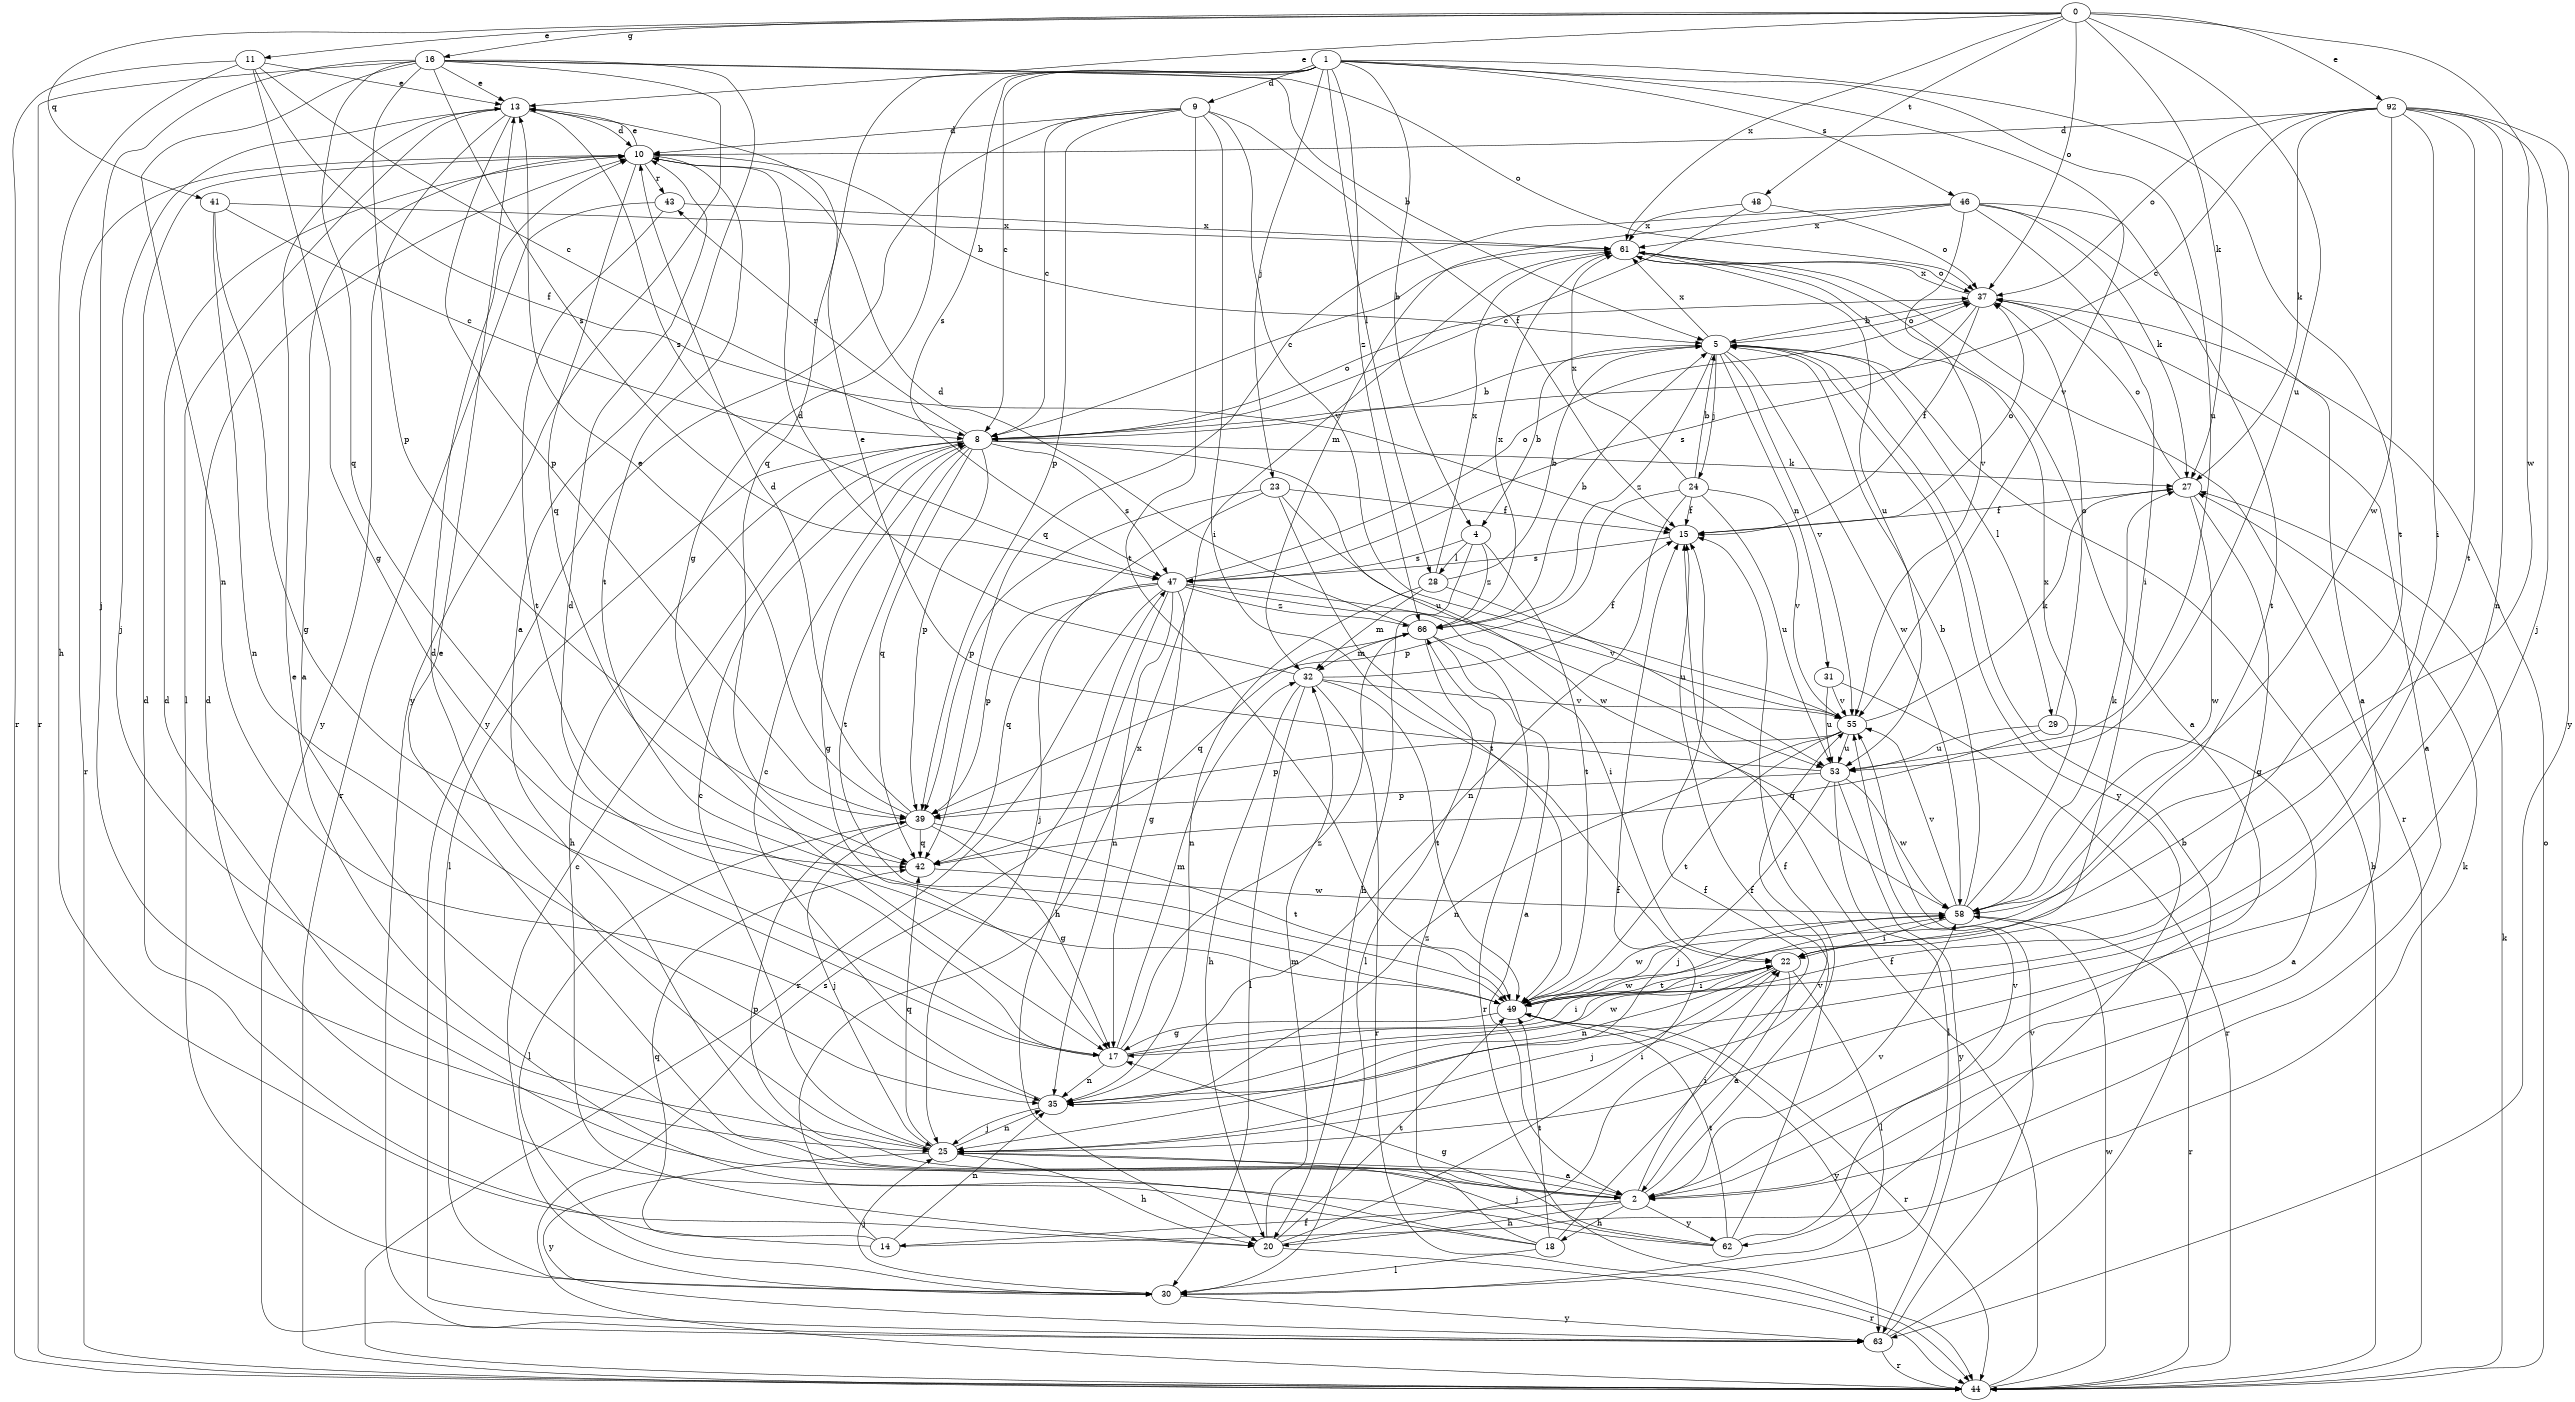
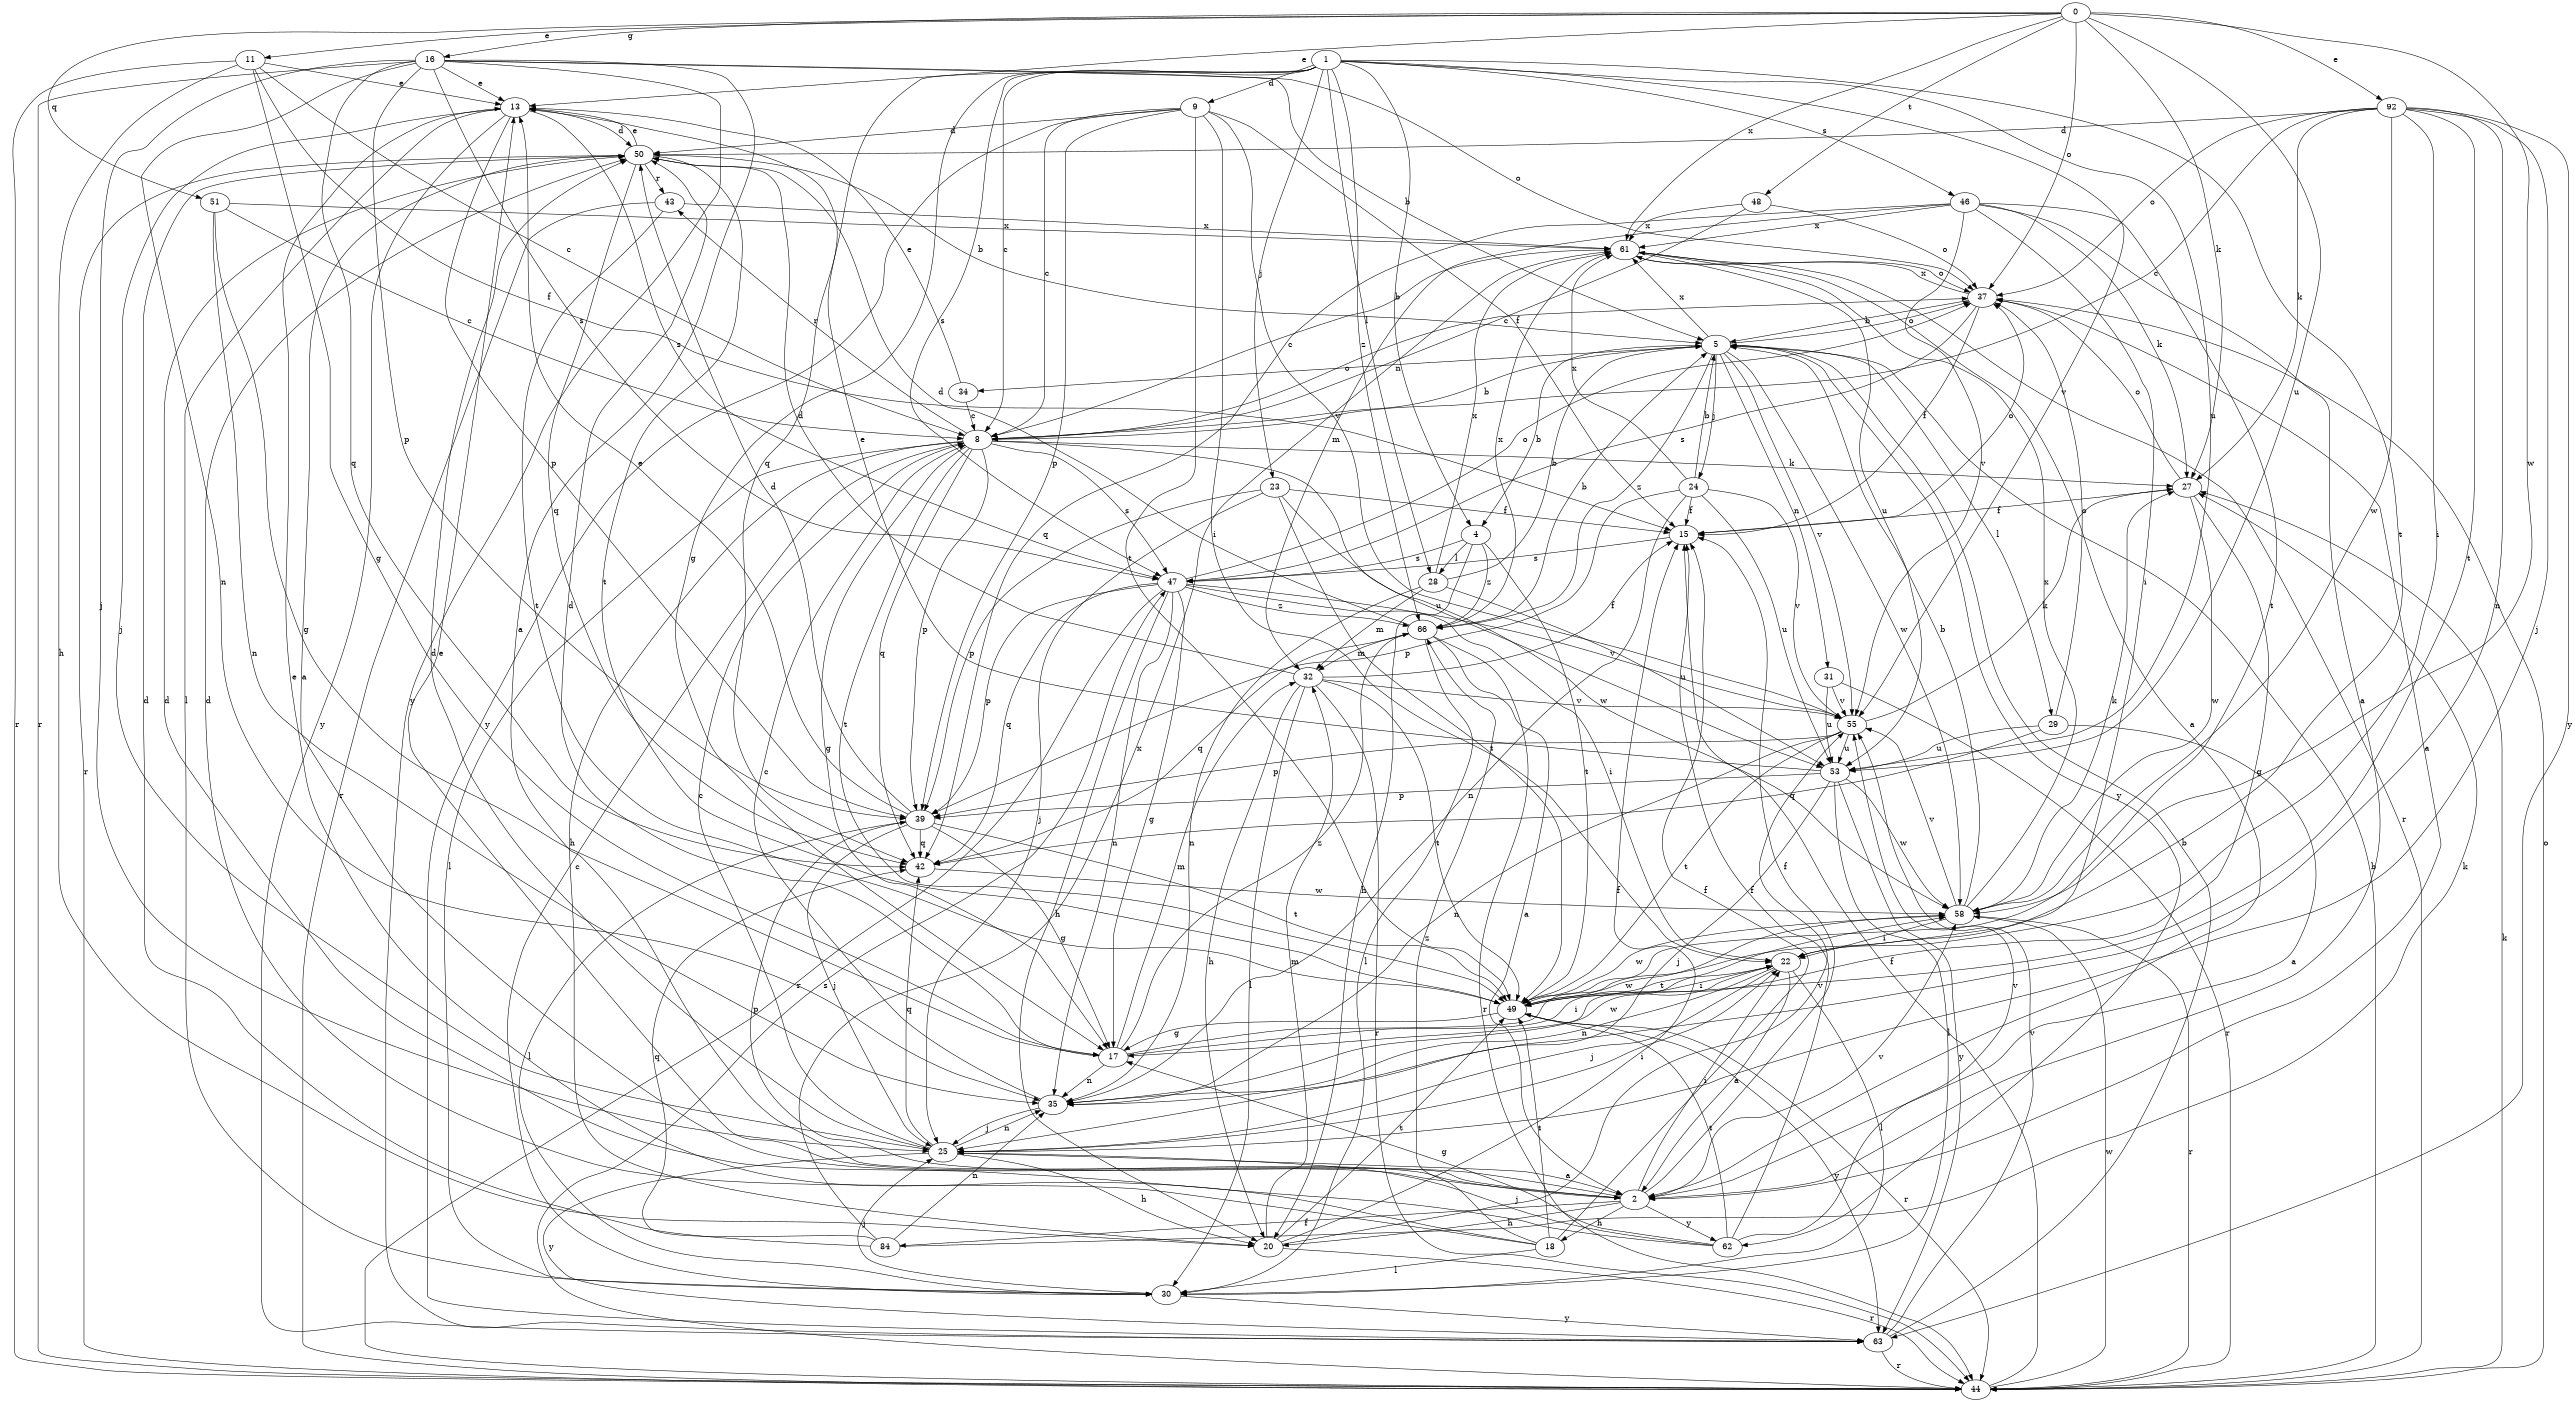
(639, 155) -> (639, 155)
(215, 203) -> (215, 203)
none -> (963, 392)
(885, 1247) -> (885, 1247)
